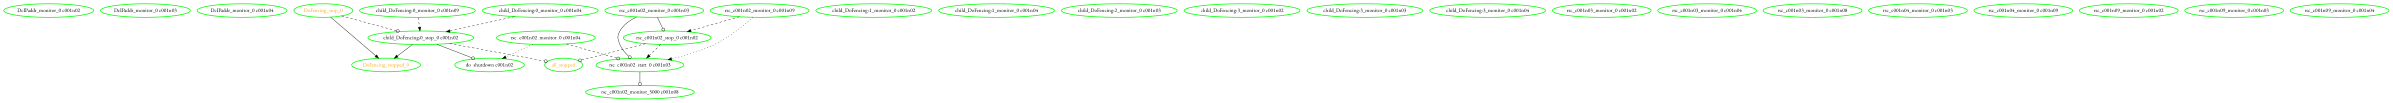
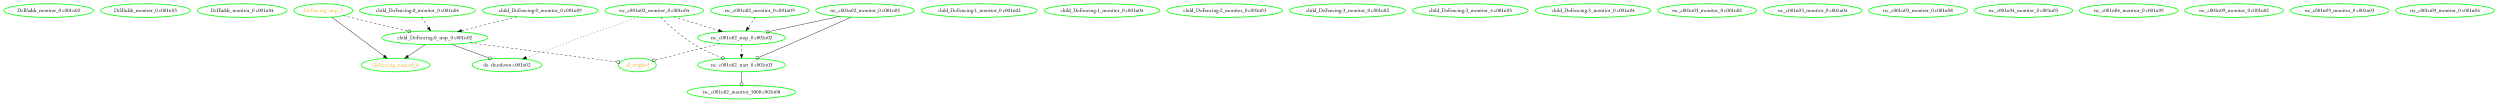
(1365, 11) -> (1470, 11)
none -> (696, 24)
(715, 44) -> none
